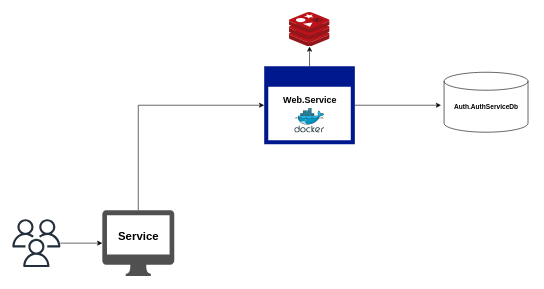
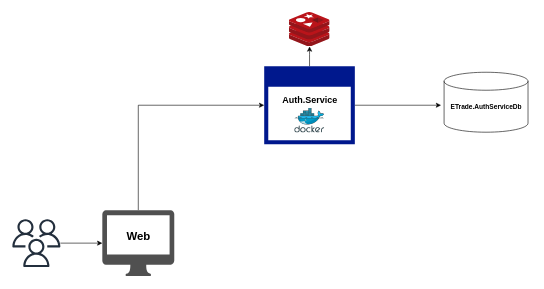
(310, 99) -> (310, 99)
(487, 105) -> (487, 105)
(139, 237) -> (139, 237)
